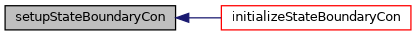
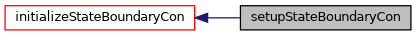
(205, 18) -> (224, 18)
